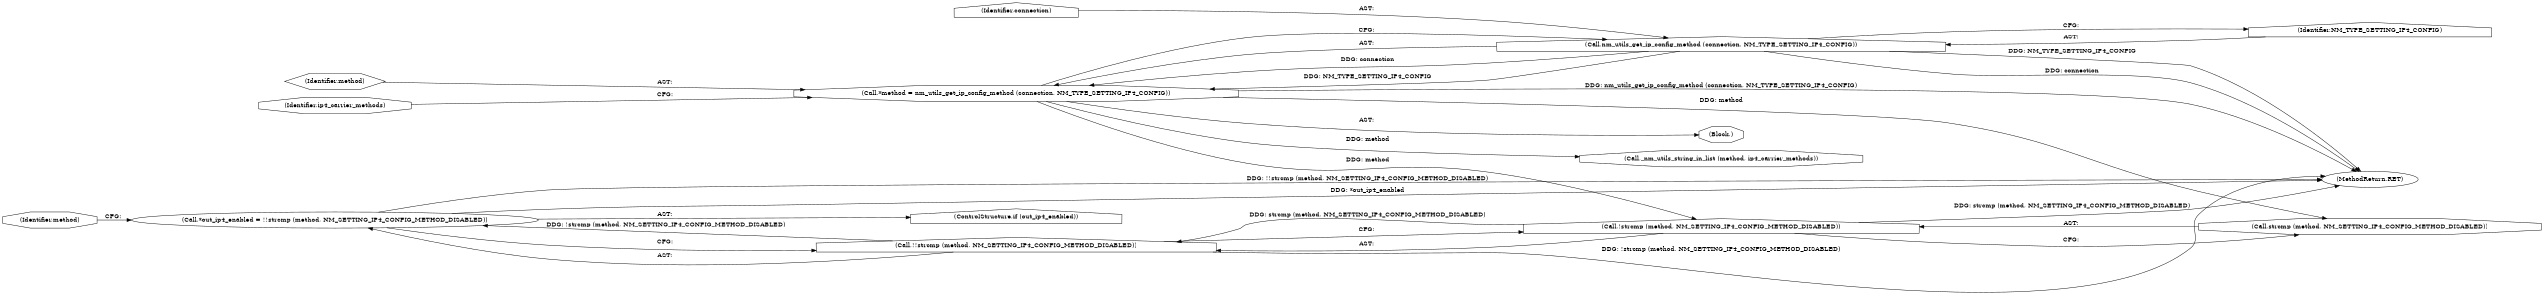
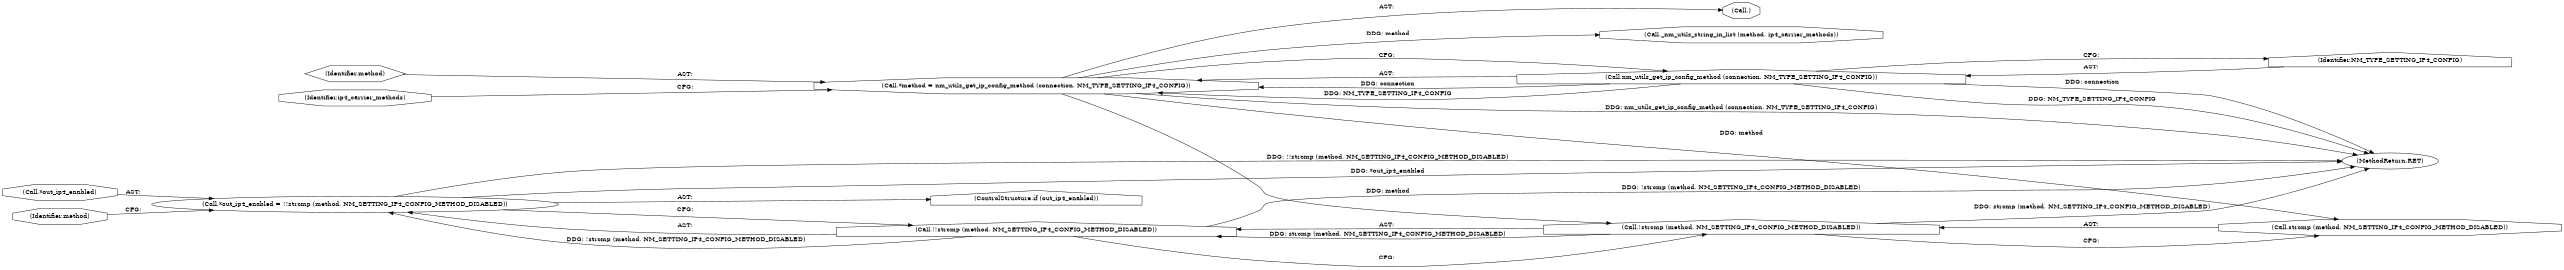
(1016, 11) -> none
(1721, 135) -> (1741, 11)
none -> (60, 192)
